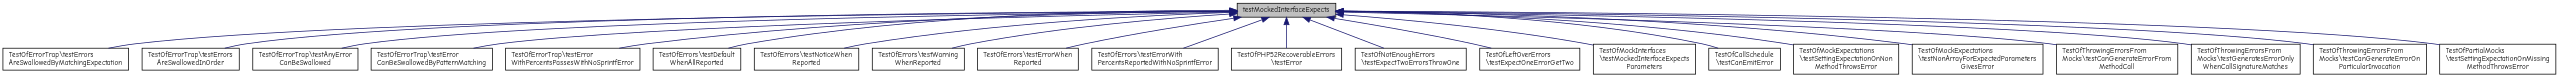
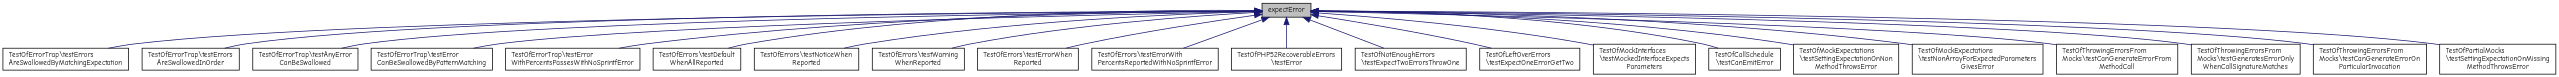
(1287, 10) -> (1287, 10)
